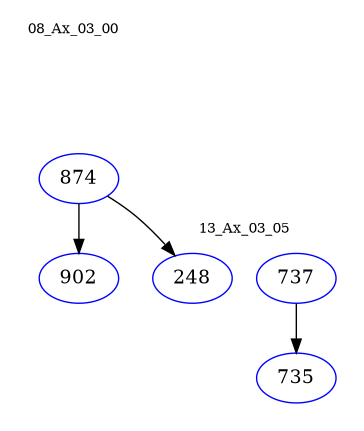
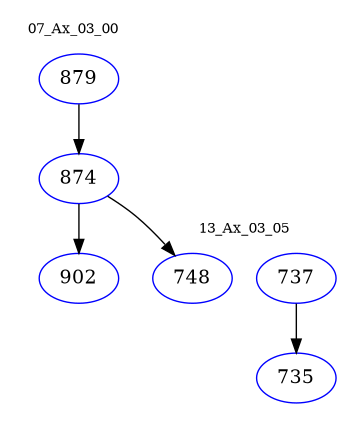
(73, 30) -> (73, 30)
none -> (79, 79)
(192, 278) -> (192, 278)
